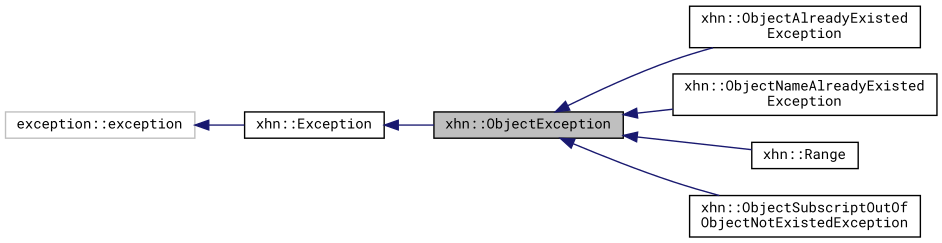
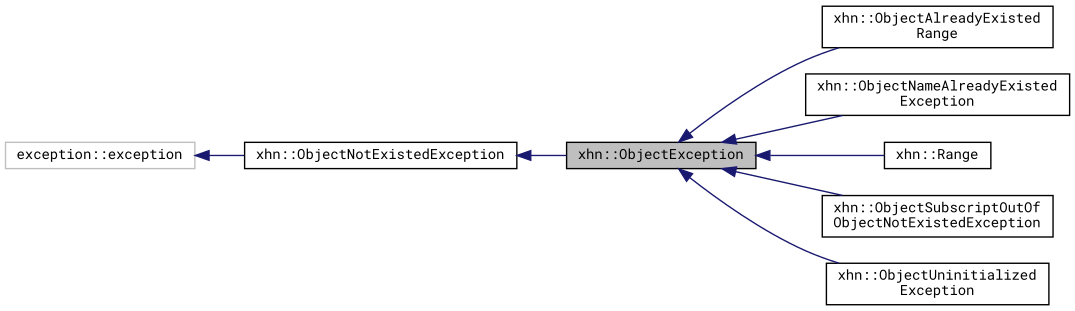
(805, 27) -> (938, 27)
(314, 125) -> (381, 155)
none -> (938, 284)
